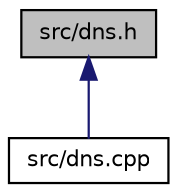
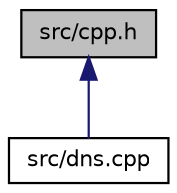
(89, 34) -> (89, 34)
